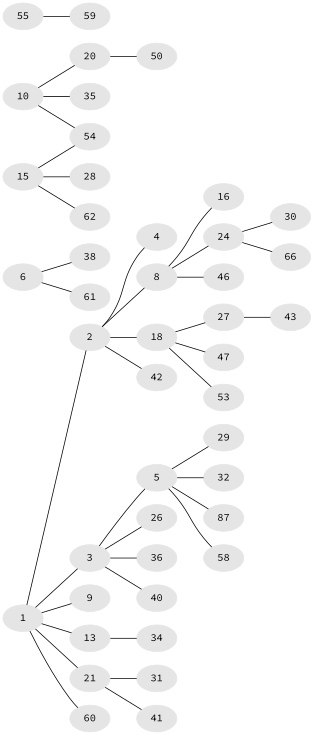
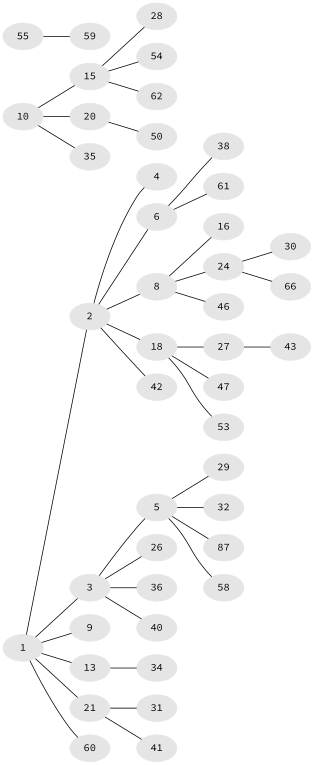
(56, 117) -> (56, 97)
none -> (123, 267)
